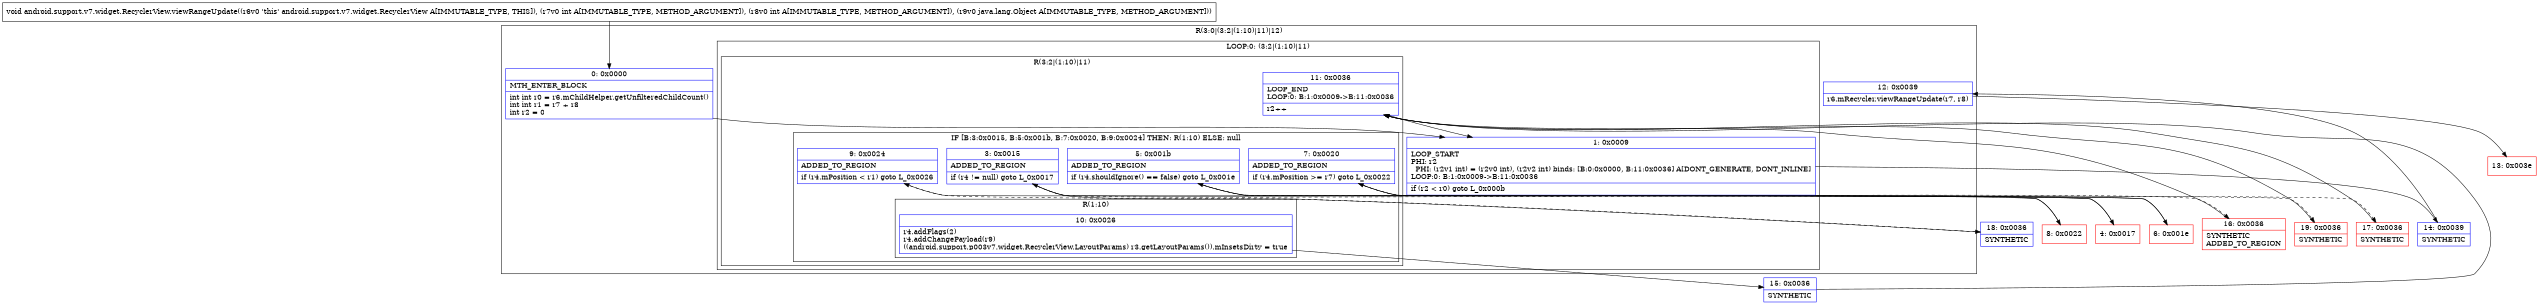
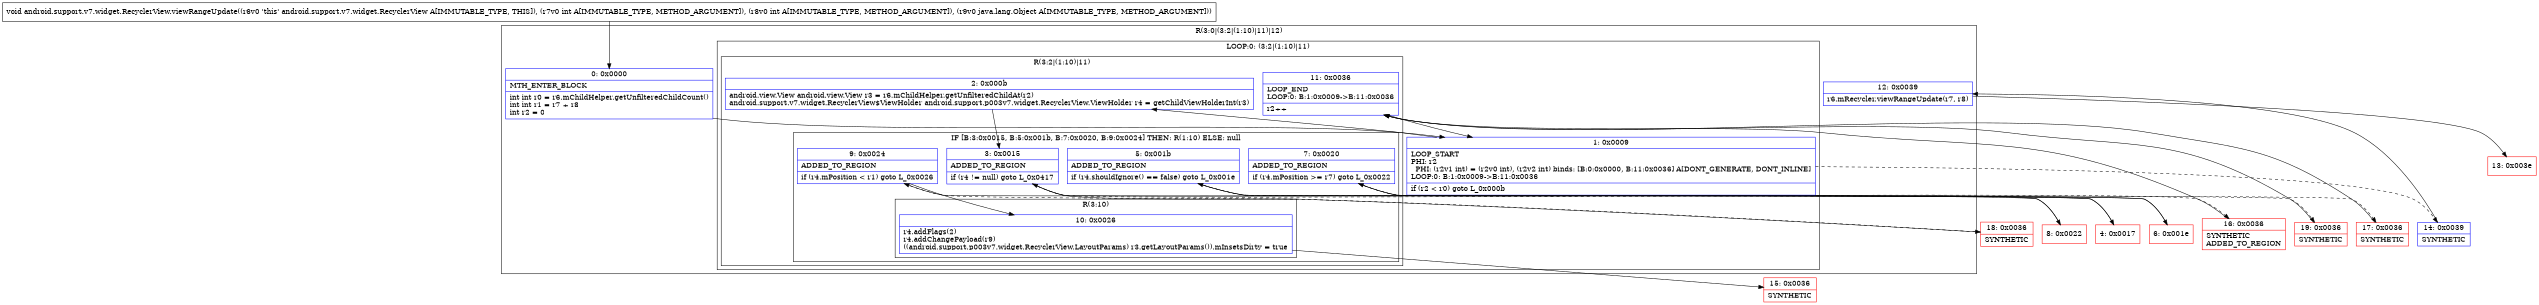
none -> (989, 94)
(2312, 138) -> none
(2114, 172) -> (2114, 172)
(1003, 178) -> (1003, 178)
none -> (966, 202)
(1096, 205) -> (1096, 205)
(2007, 234) -> (2007, 234)
(1790, 290) -> (1790, 290)
